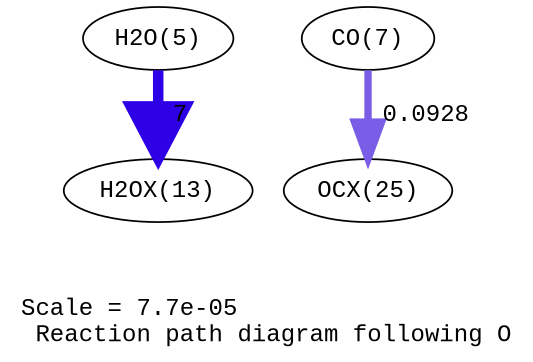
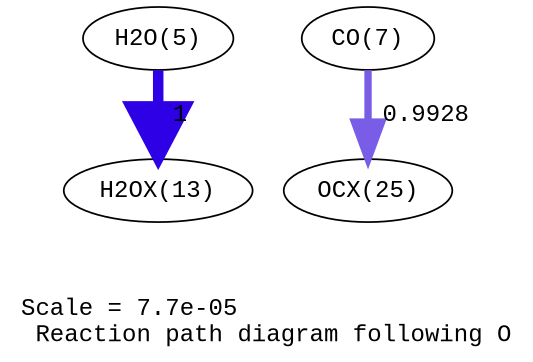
(173, 115) -> (173, 115)
(419, 115) -> (419, 115)
